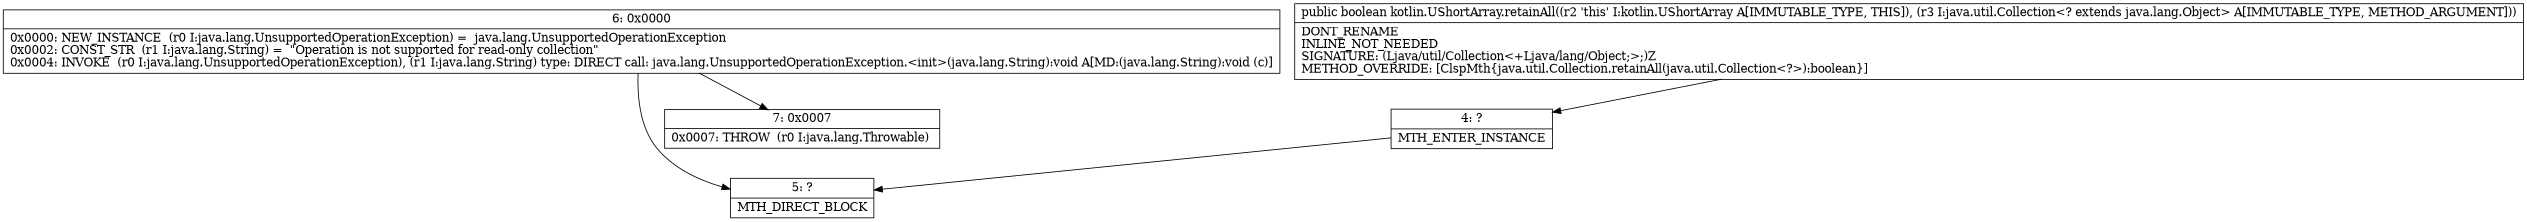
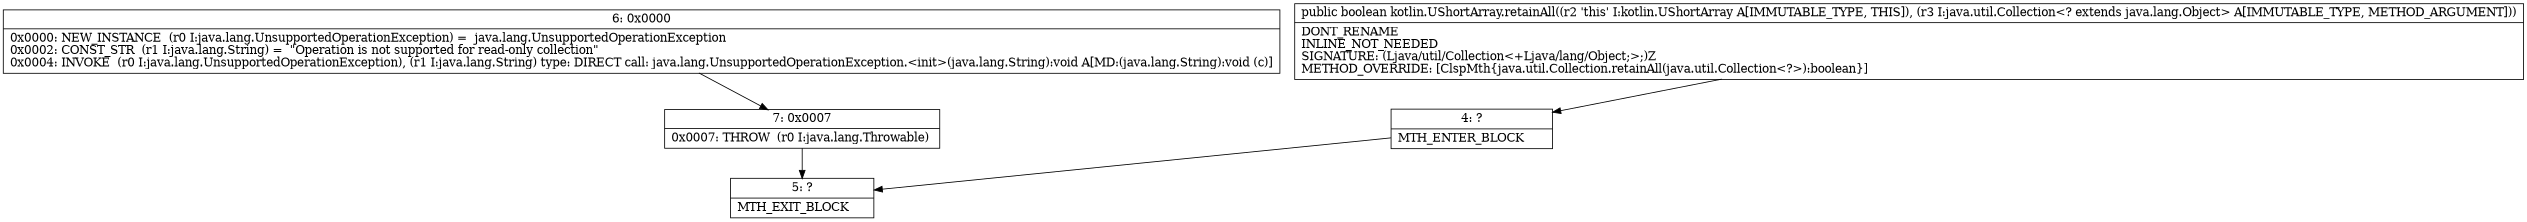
(1472, 138) -> (1461, 138)
(656, 147) -> (802, 159)
(802, 208) -> (793, 208)
